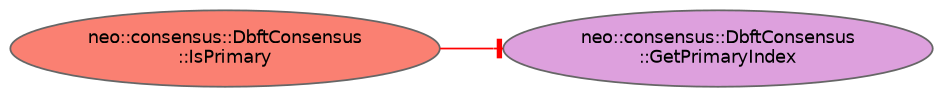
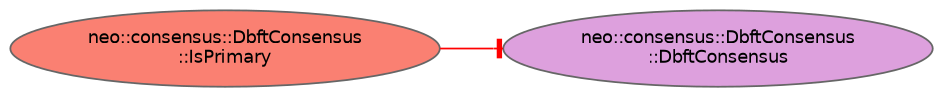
(718, 49) -> (718, 49)
